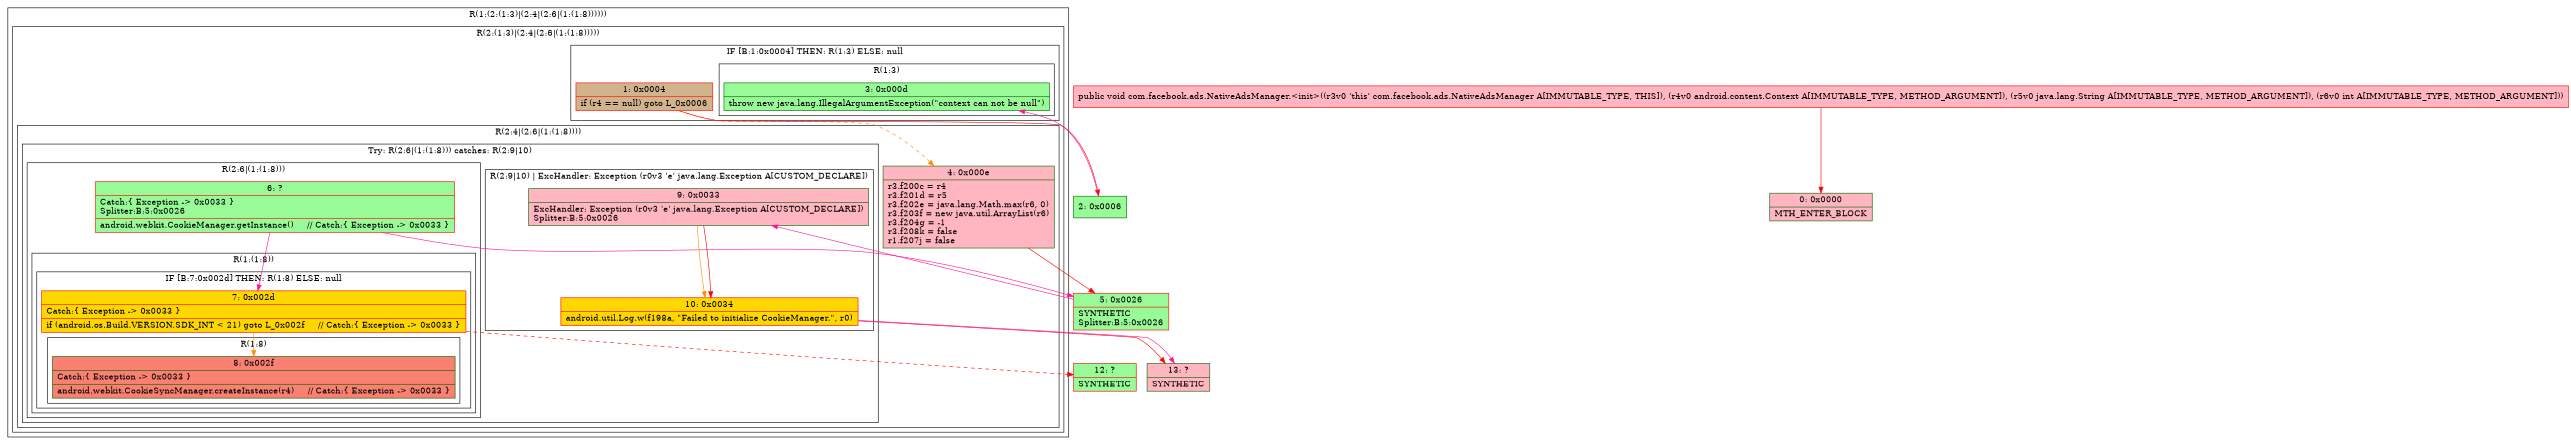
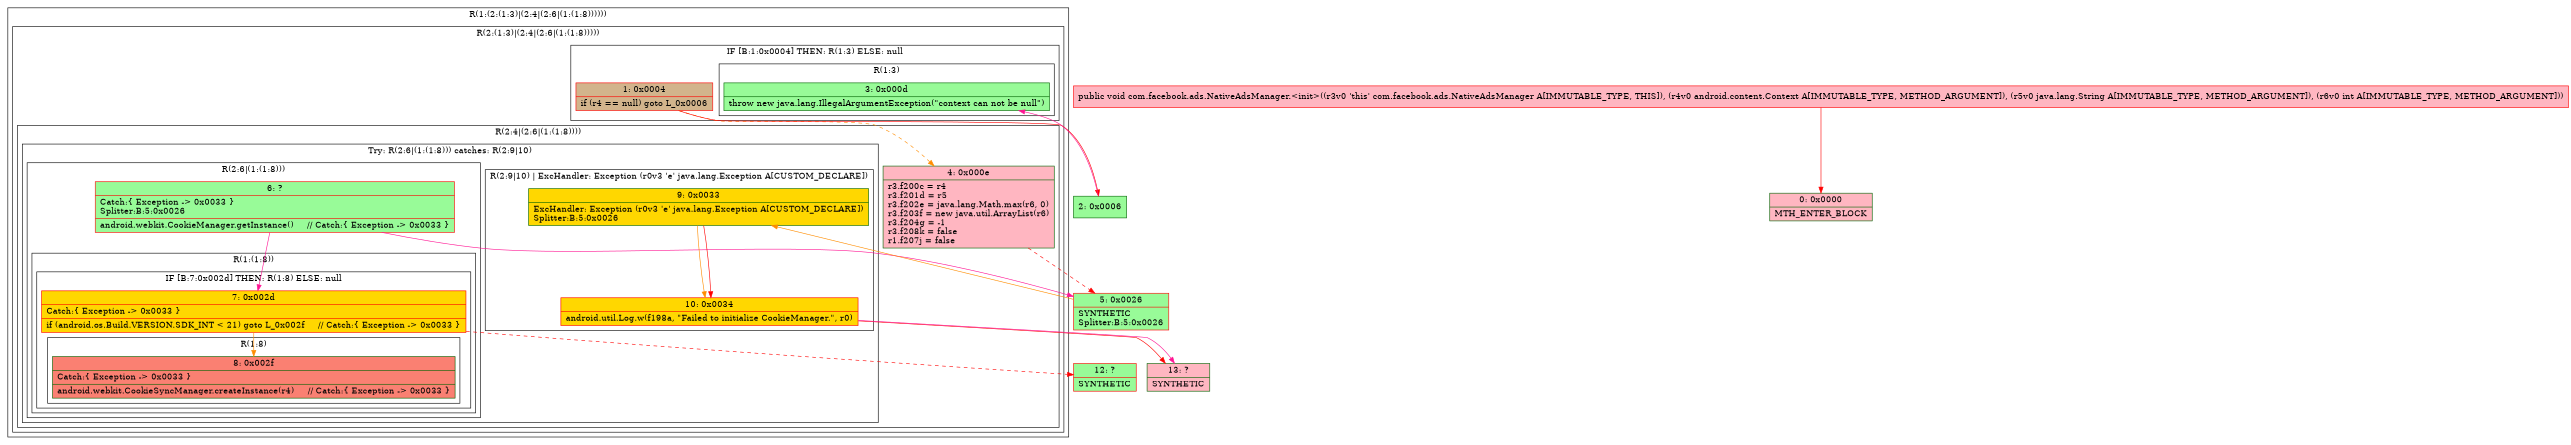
(699, 207) -> (699, 207)
(1054, 266) -> (1054, 266)
(962, 272) -> (962, 272)
